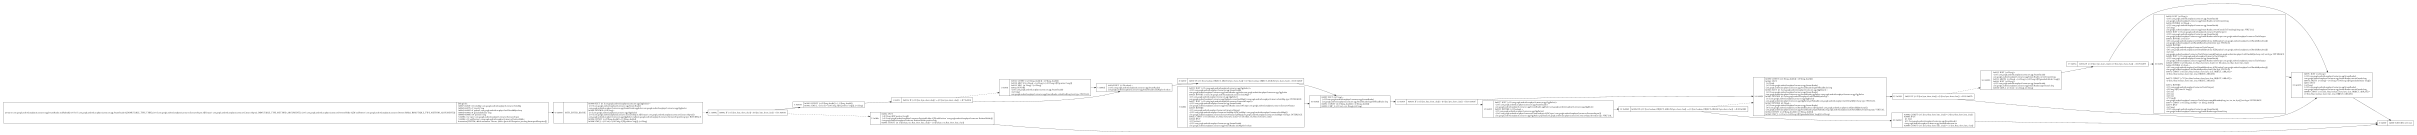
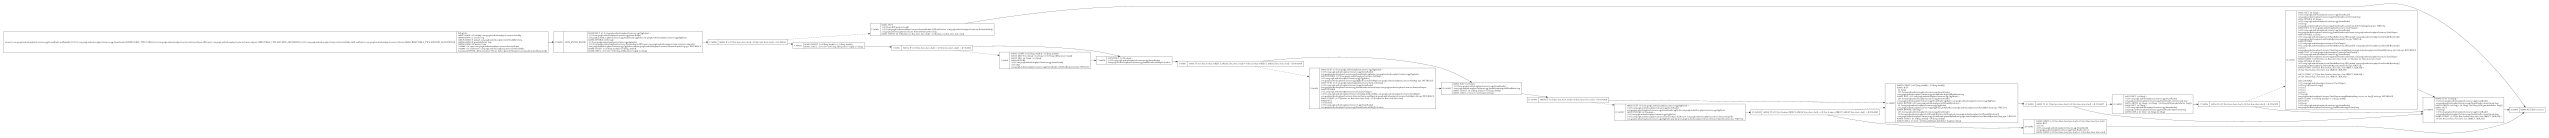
none -> (1281, 71)
